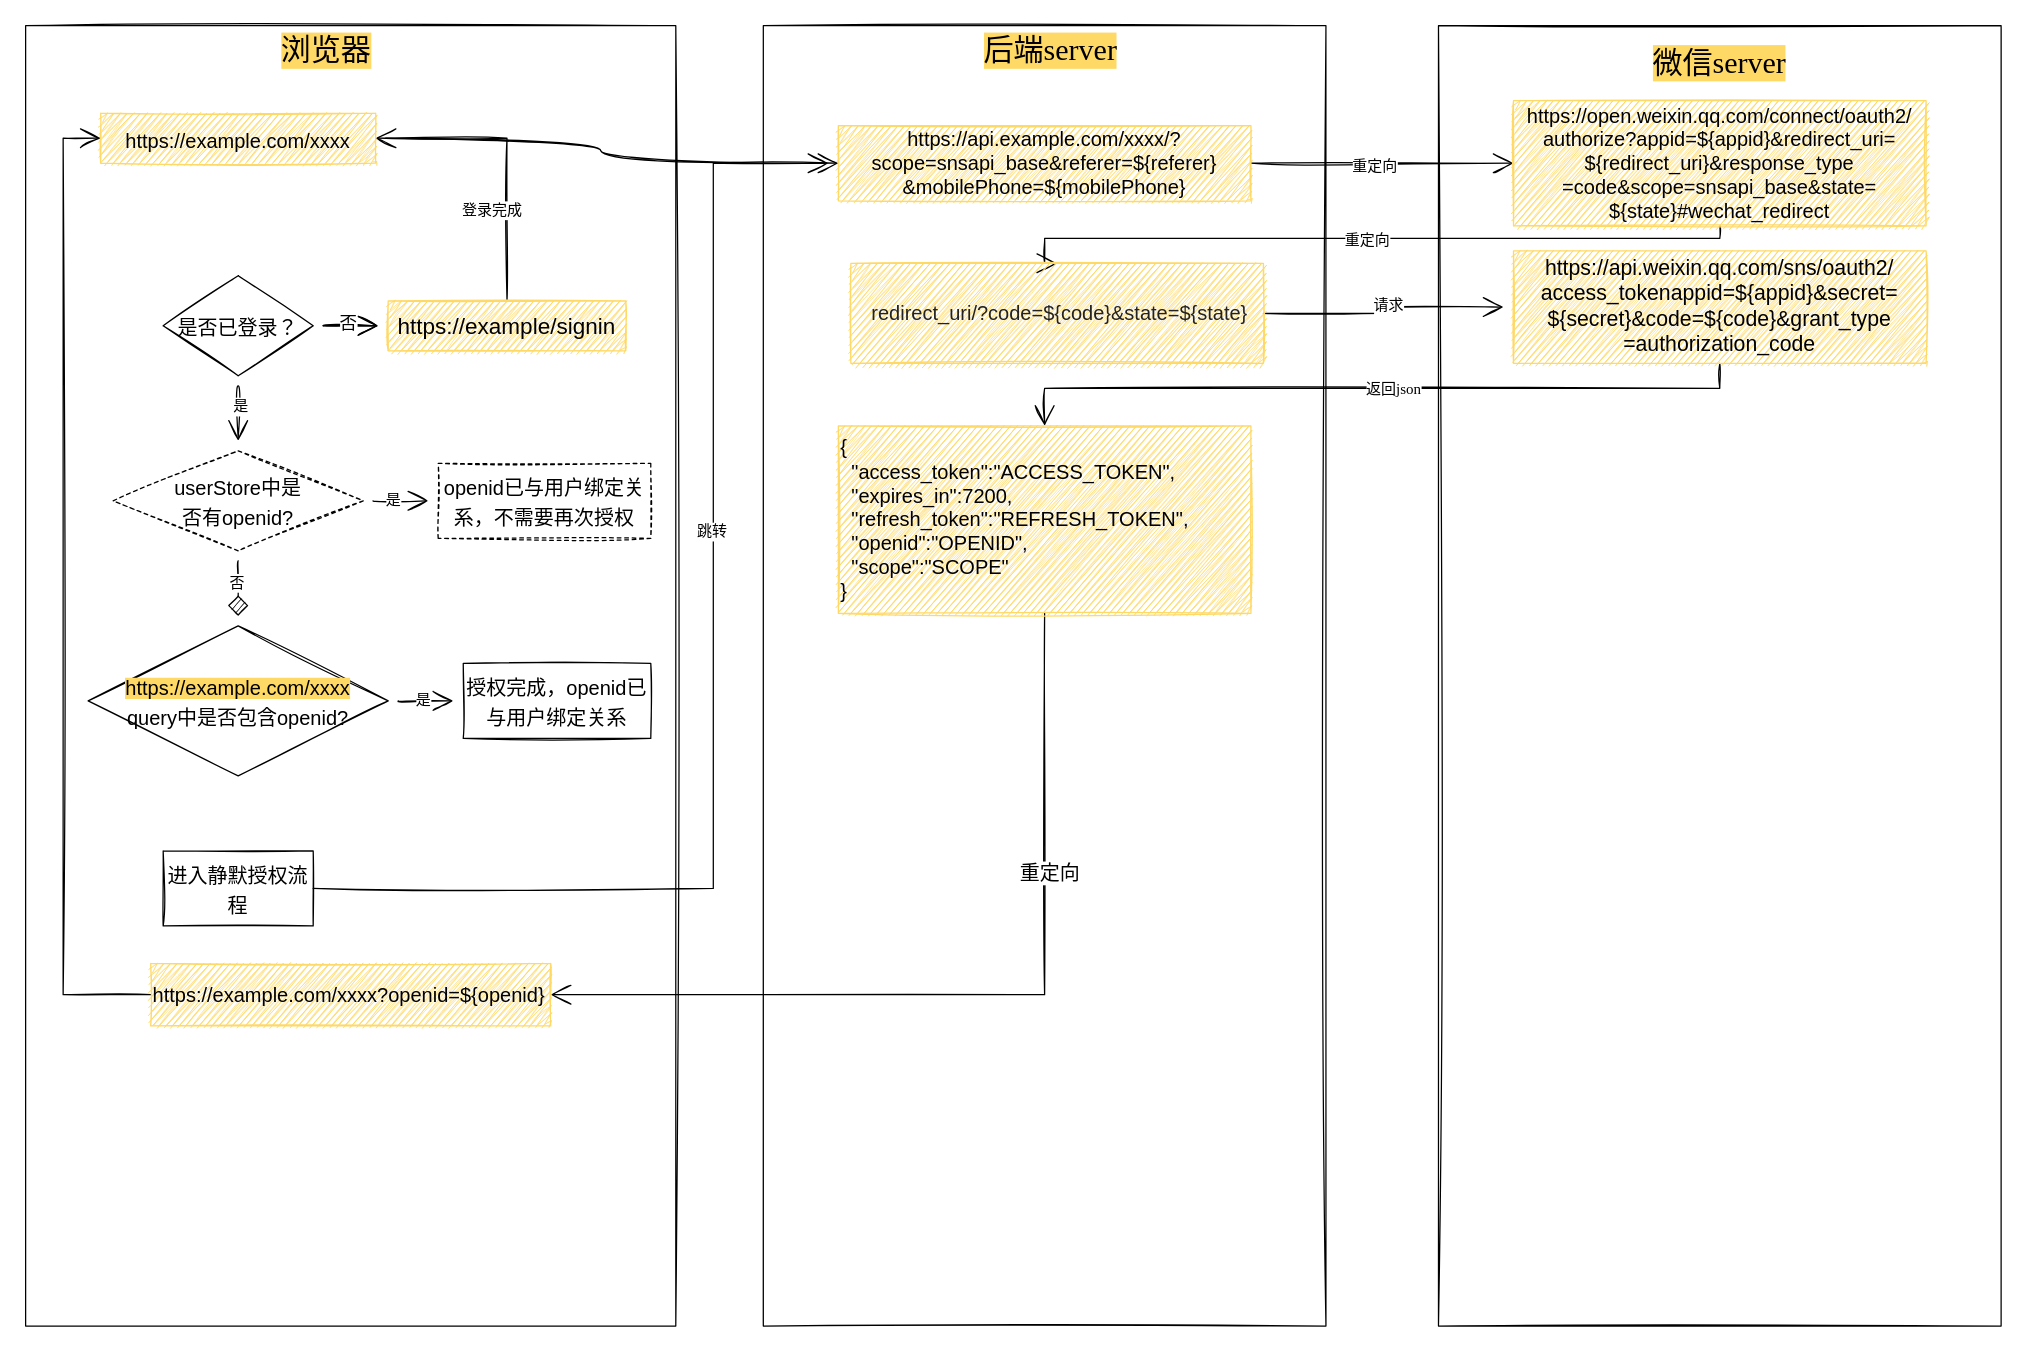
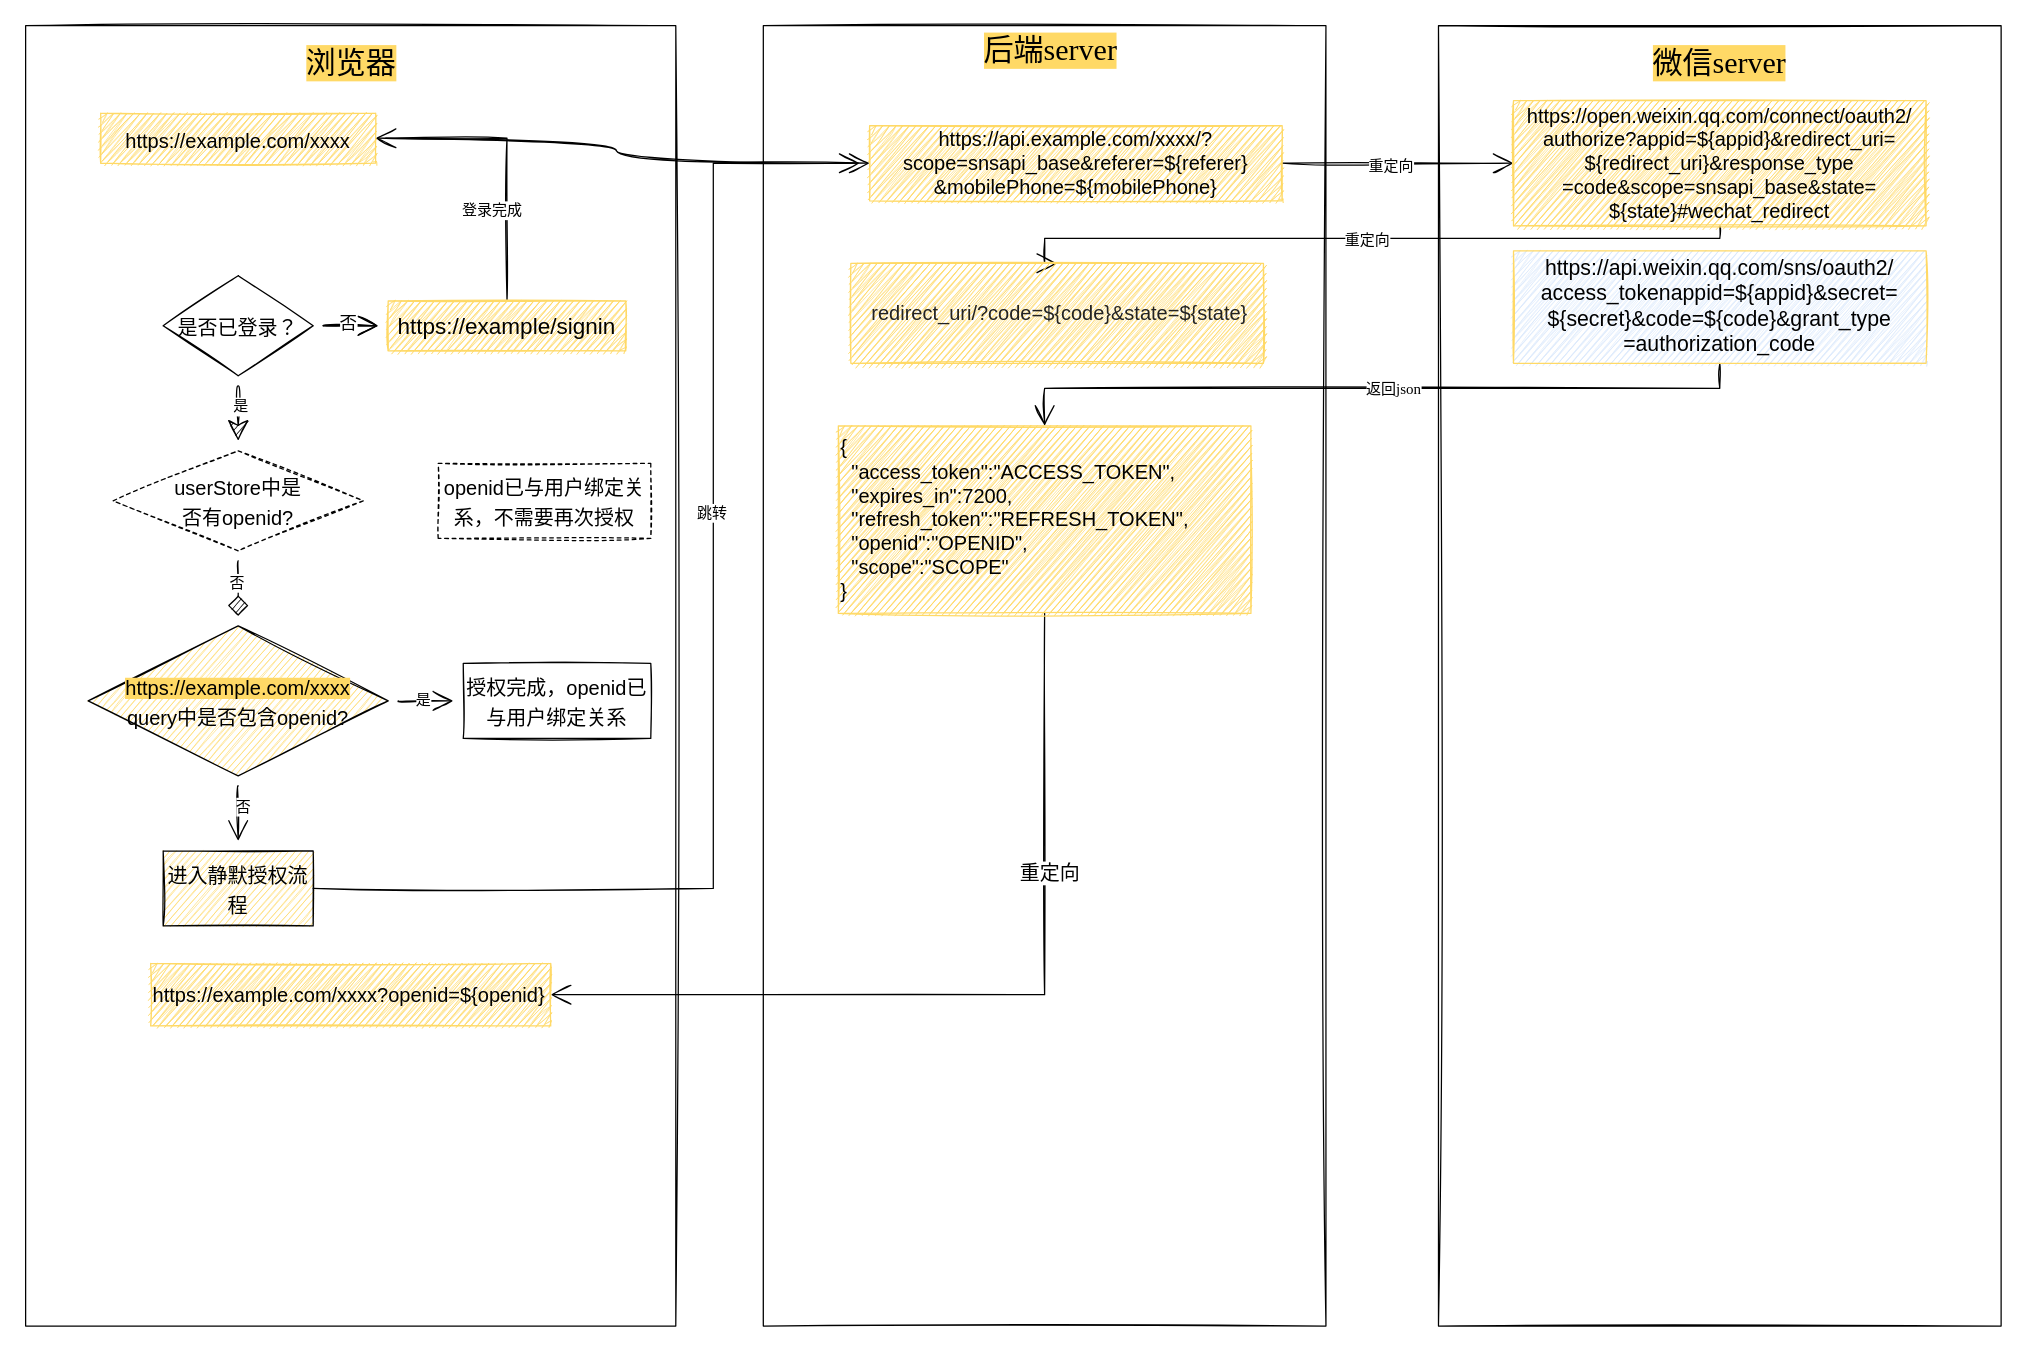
(326, 51) -> (351, 63)
(1044, 163) -> (1076, 163)
(1719, 307) -> (1719, 307)
(1354, 313) -> none
(238, 426) -> (238, 420)
(400, 501) -> none
(63, 592) -> none
(238, 701) -> (238, 701)
none -> (238, 812)
(238, 888) -> (238, 888)
